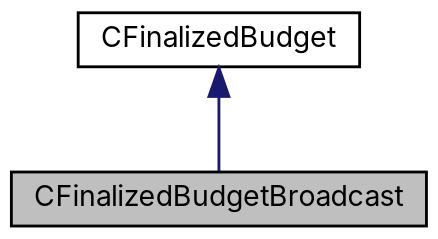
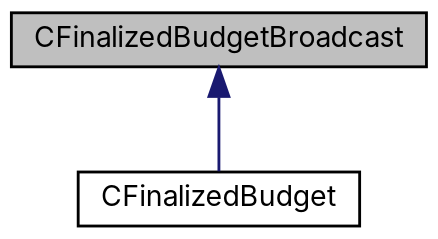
(219, 134) -> (219, 134)
